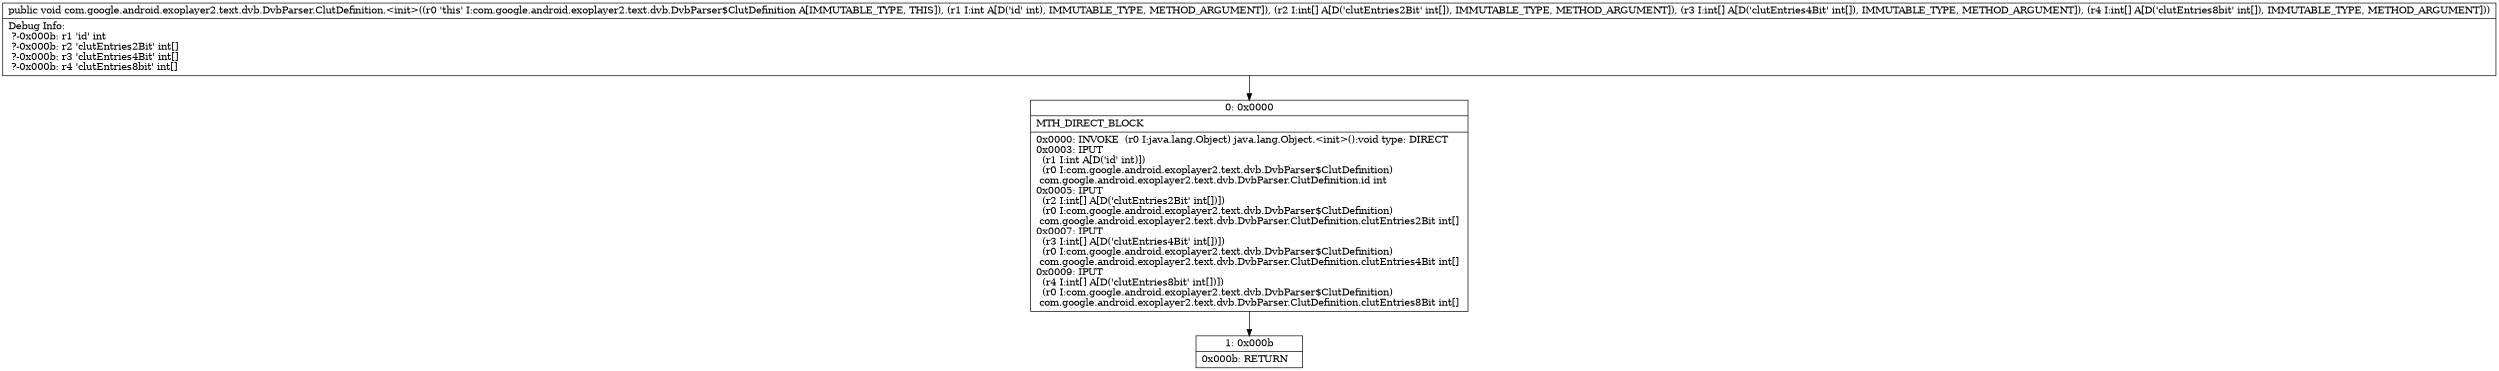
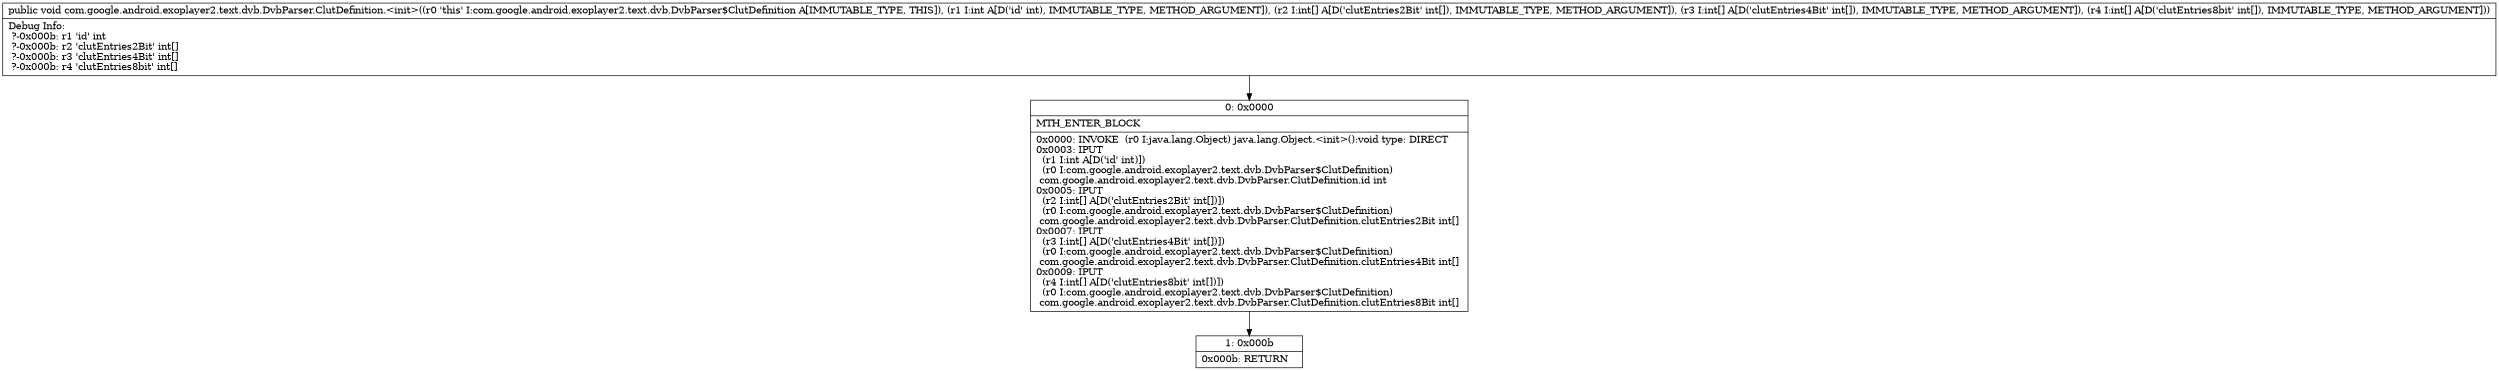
(1090, 124) -> (1088, 124)
